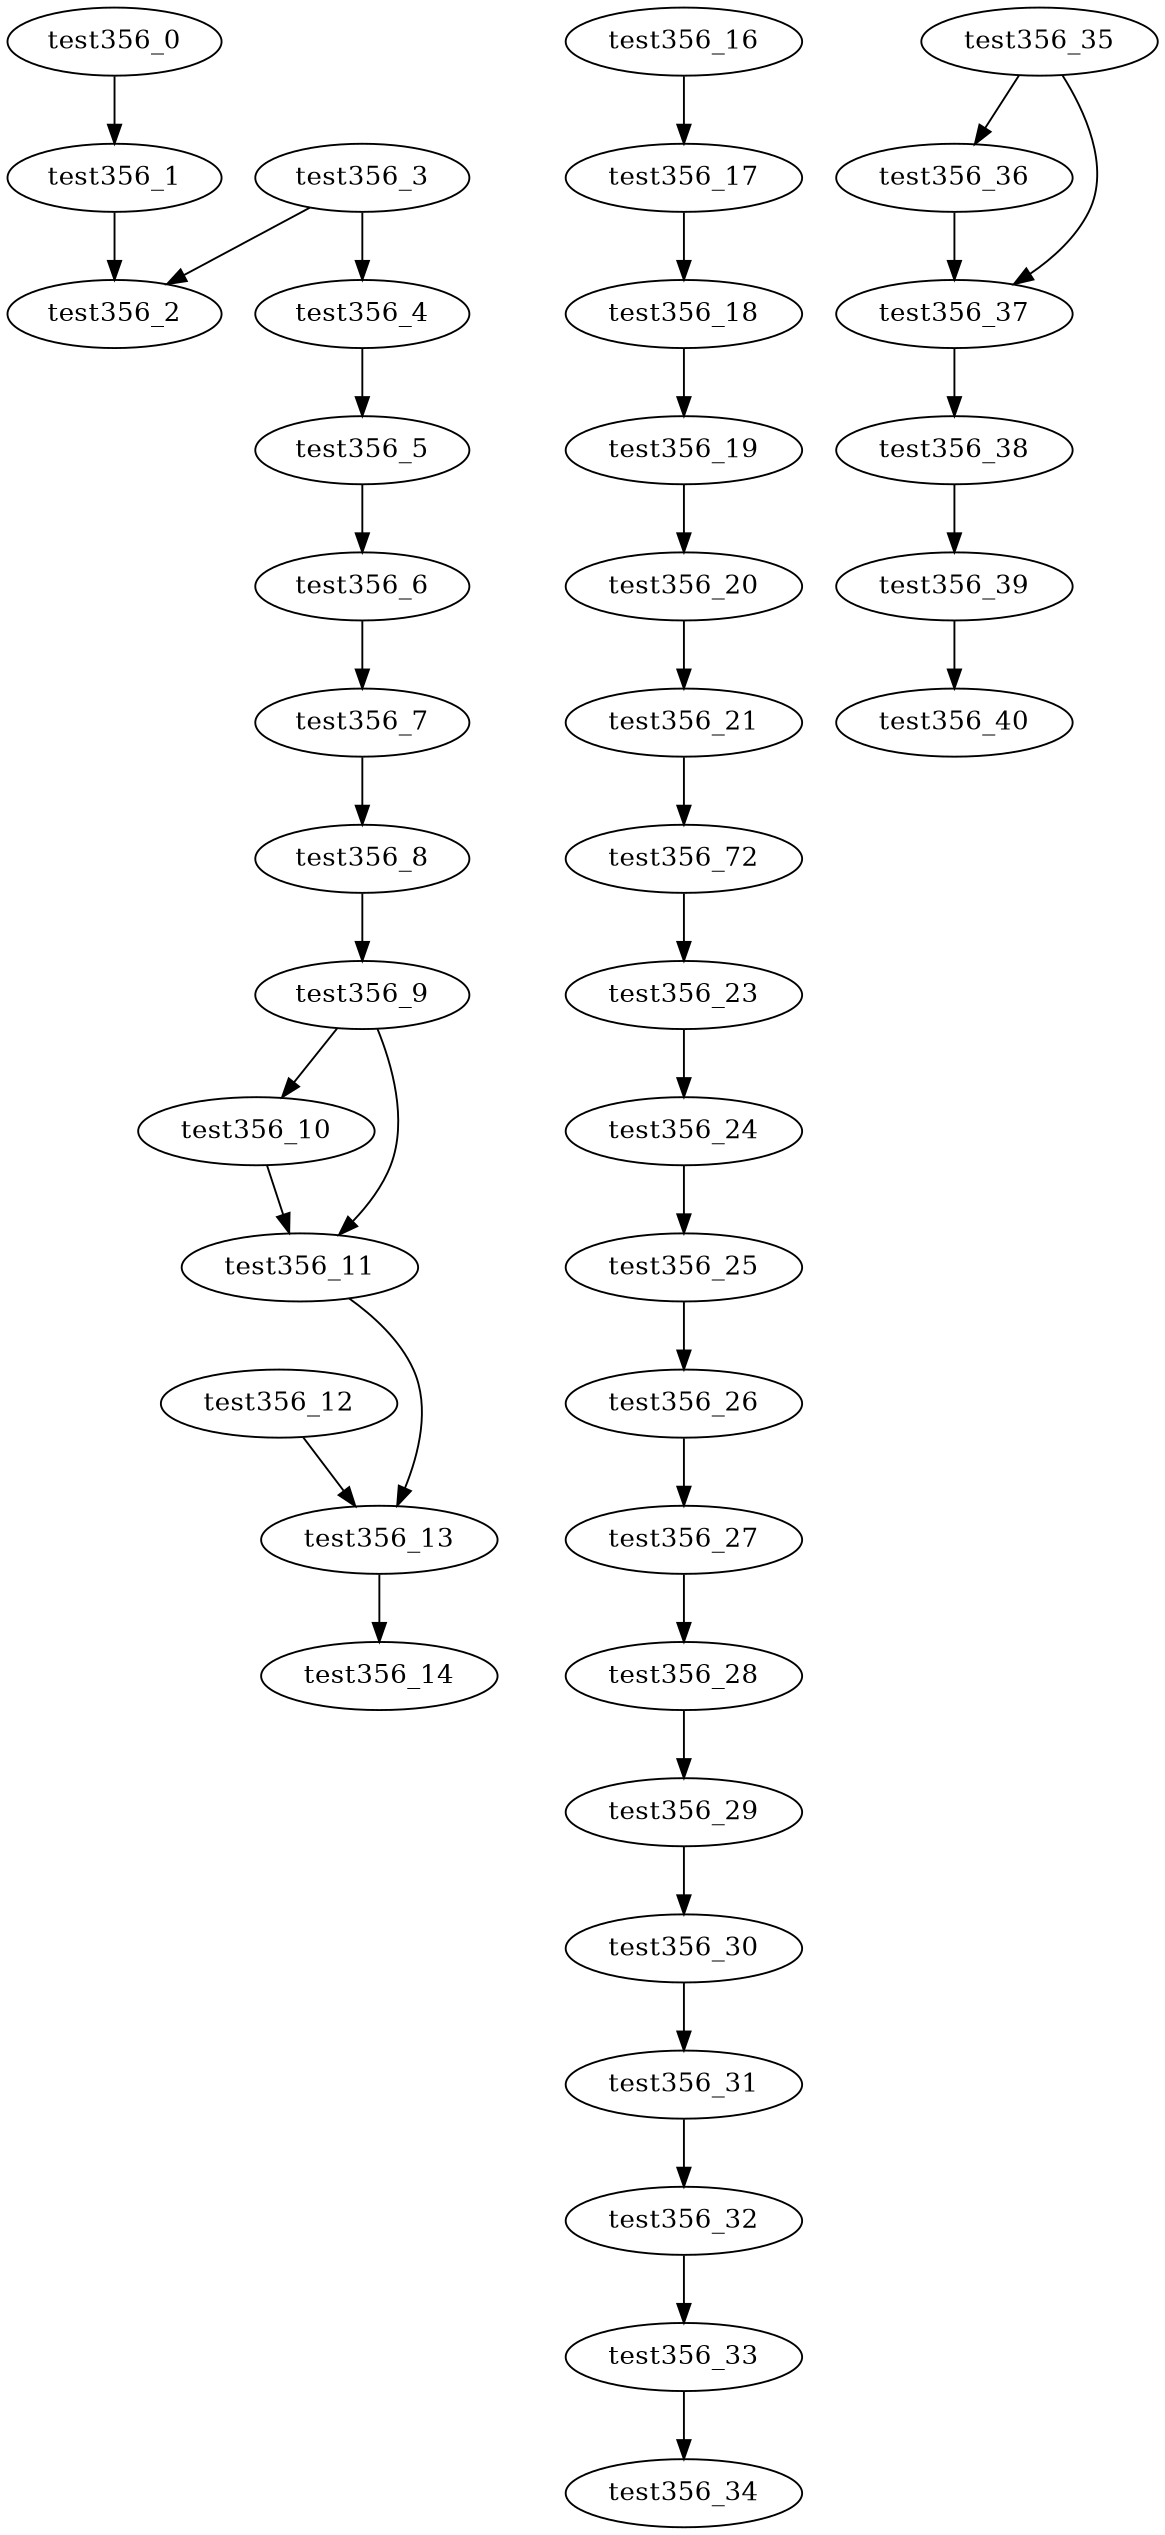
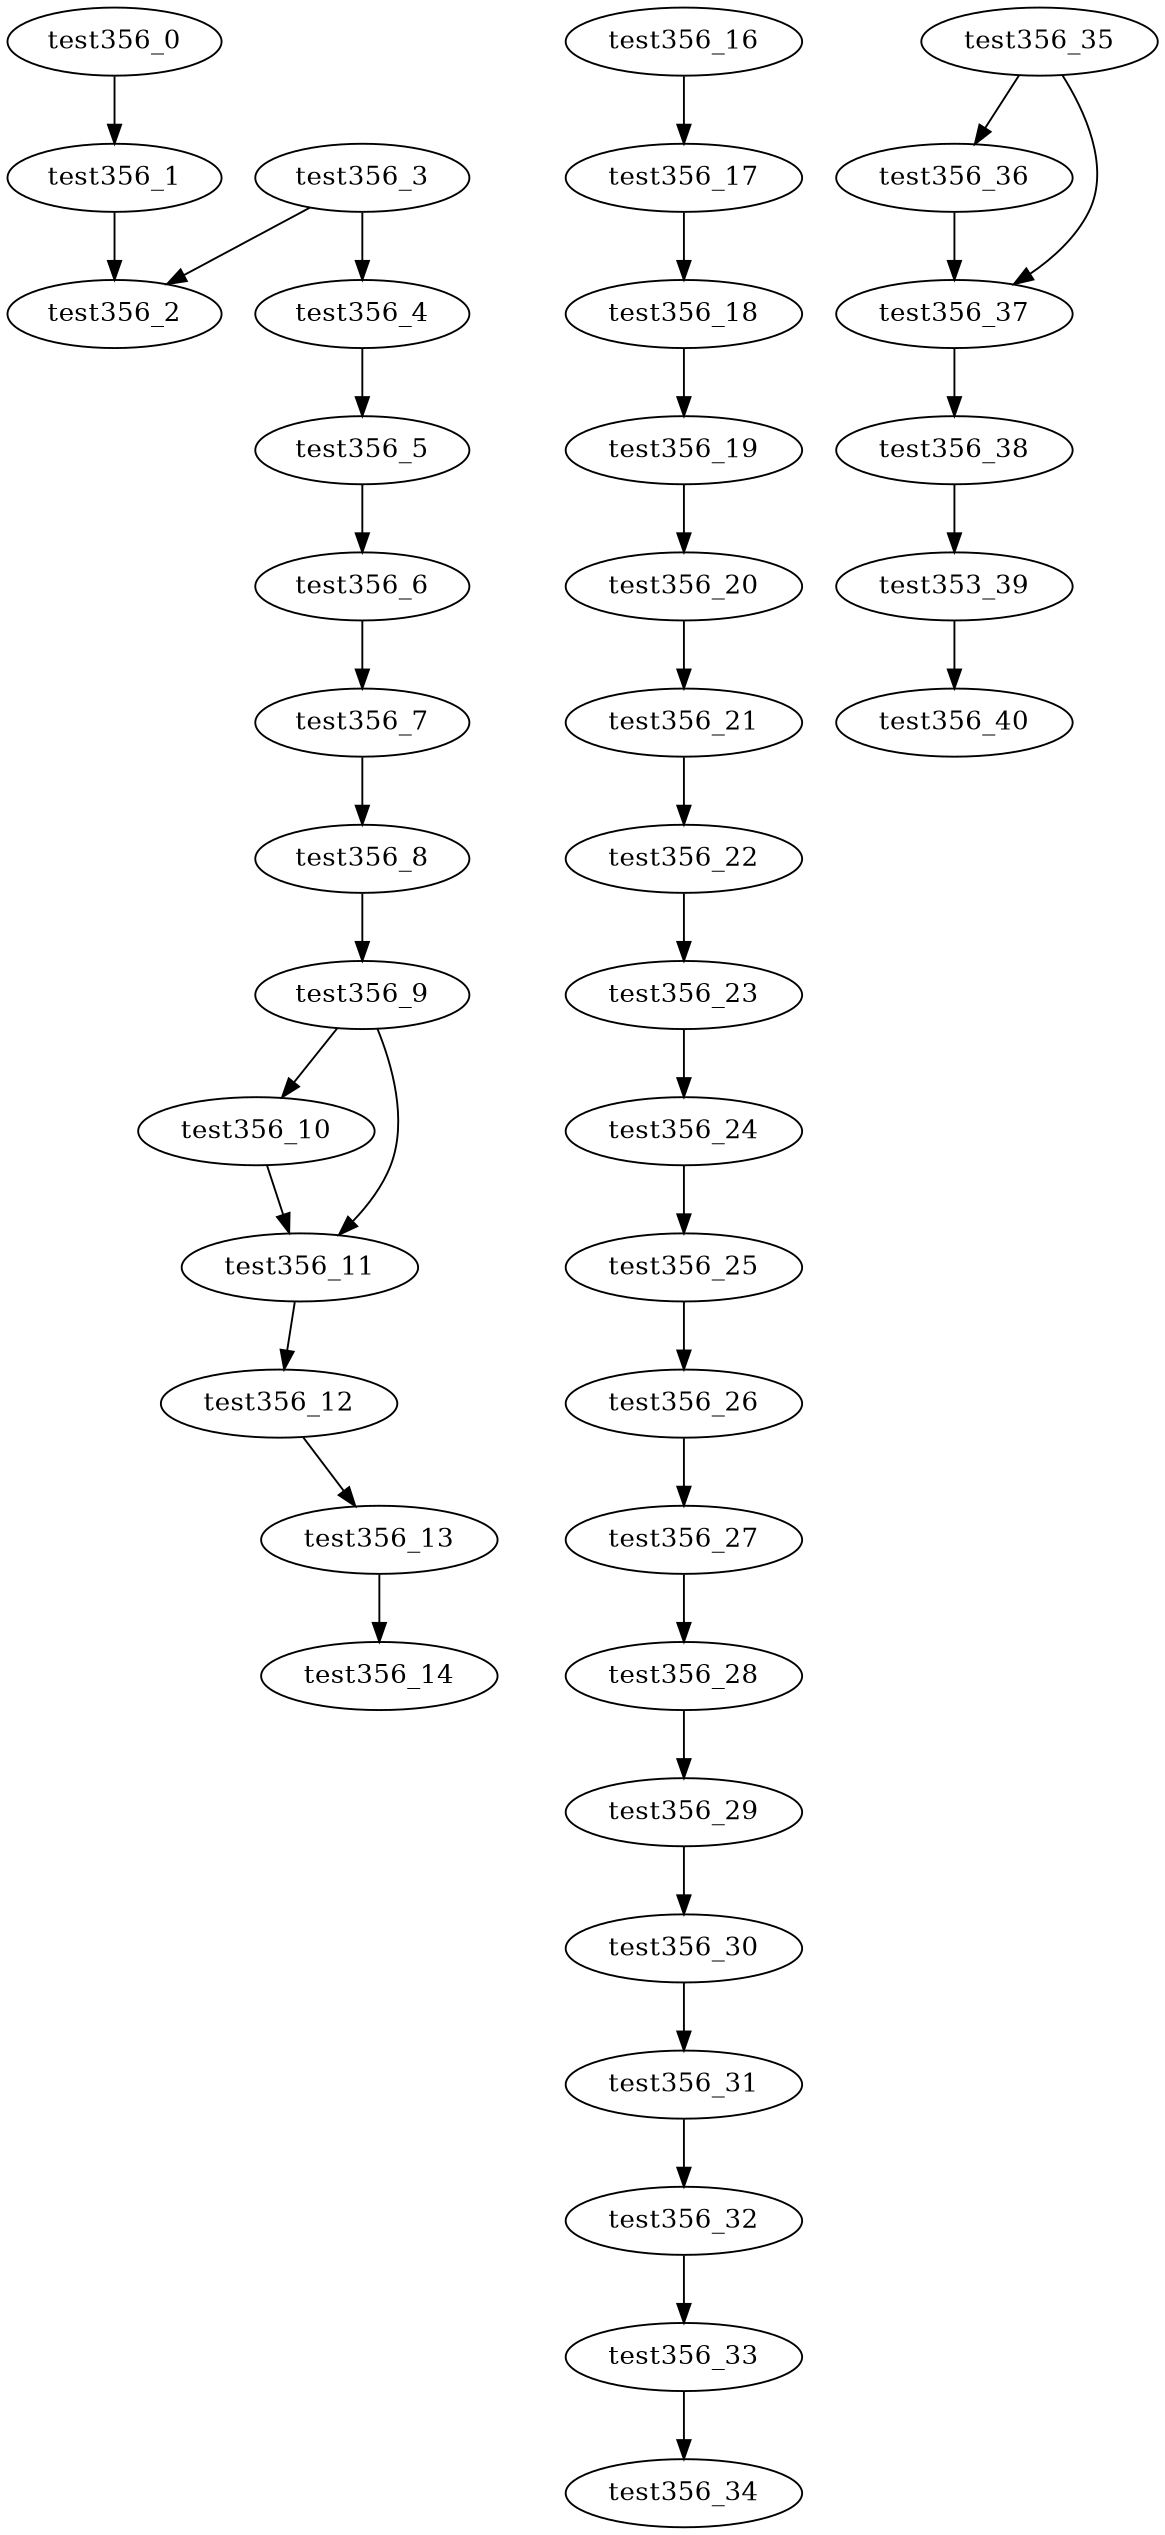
(954, 586) -> (954, 586)
(684, 859) -> (684, 859)
(418, 1382) -> (291, 1326)
